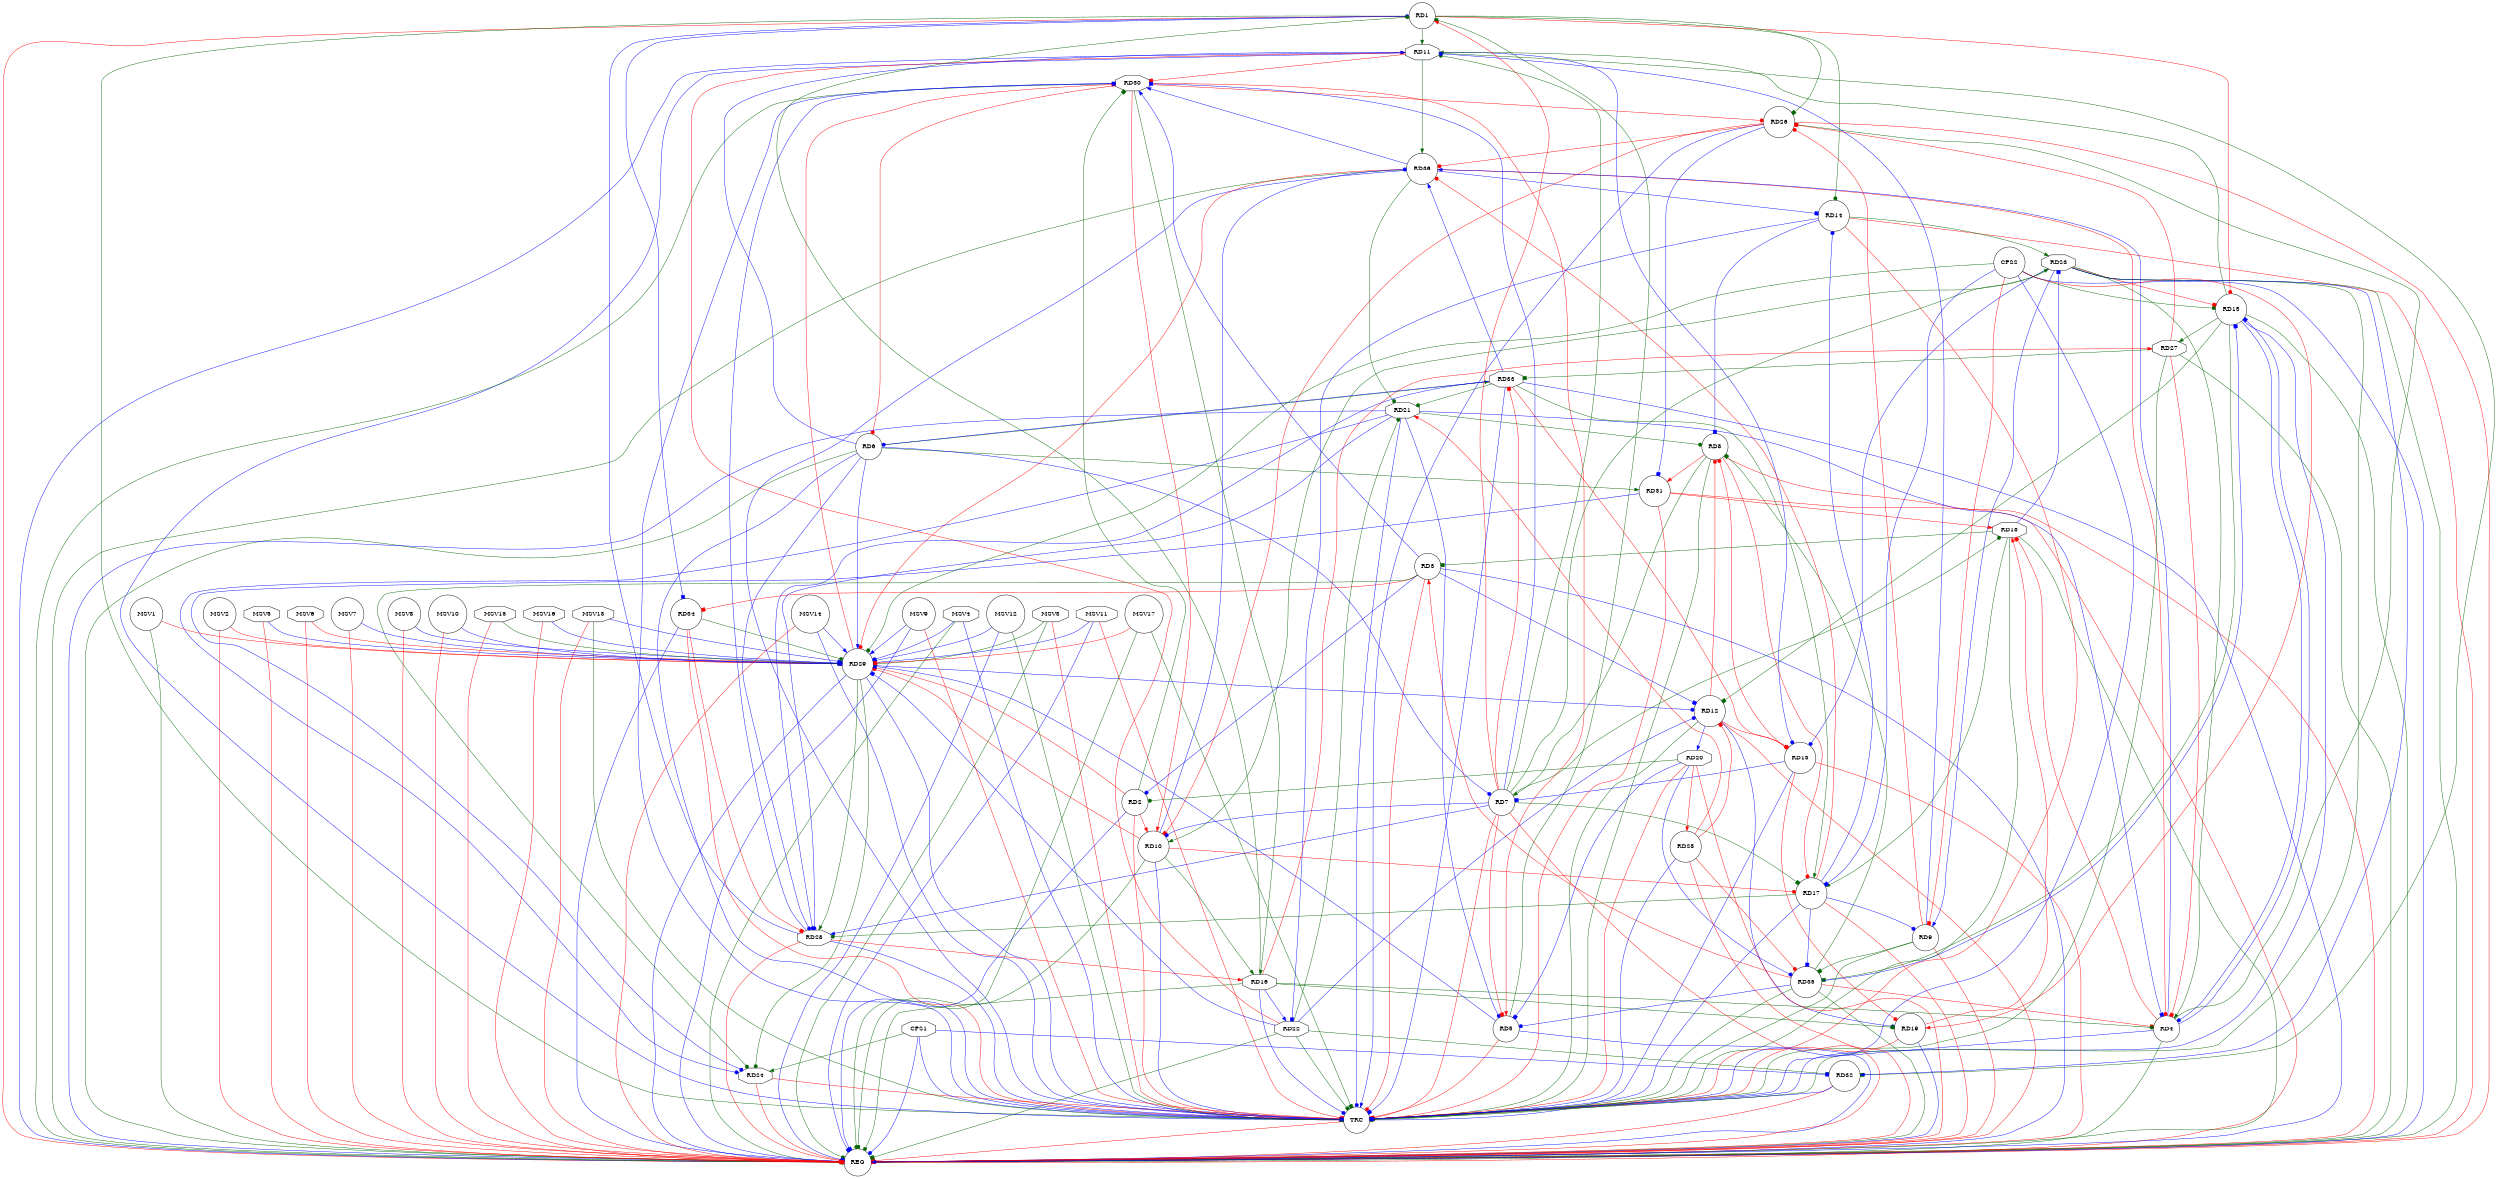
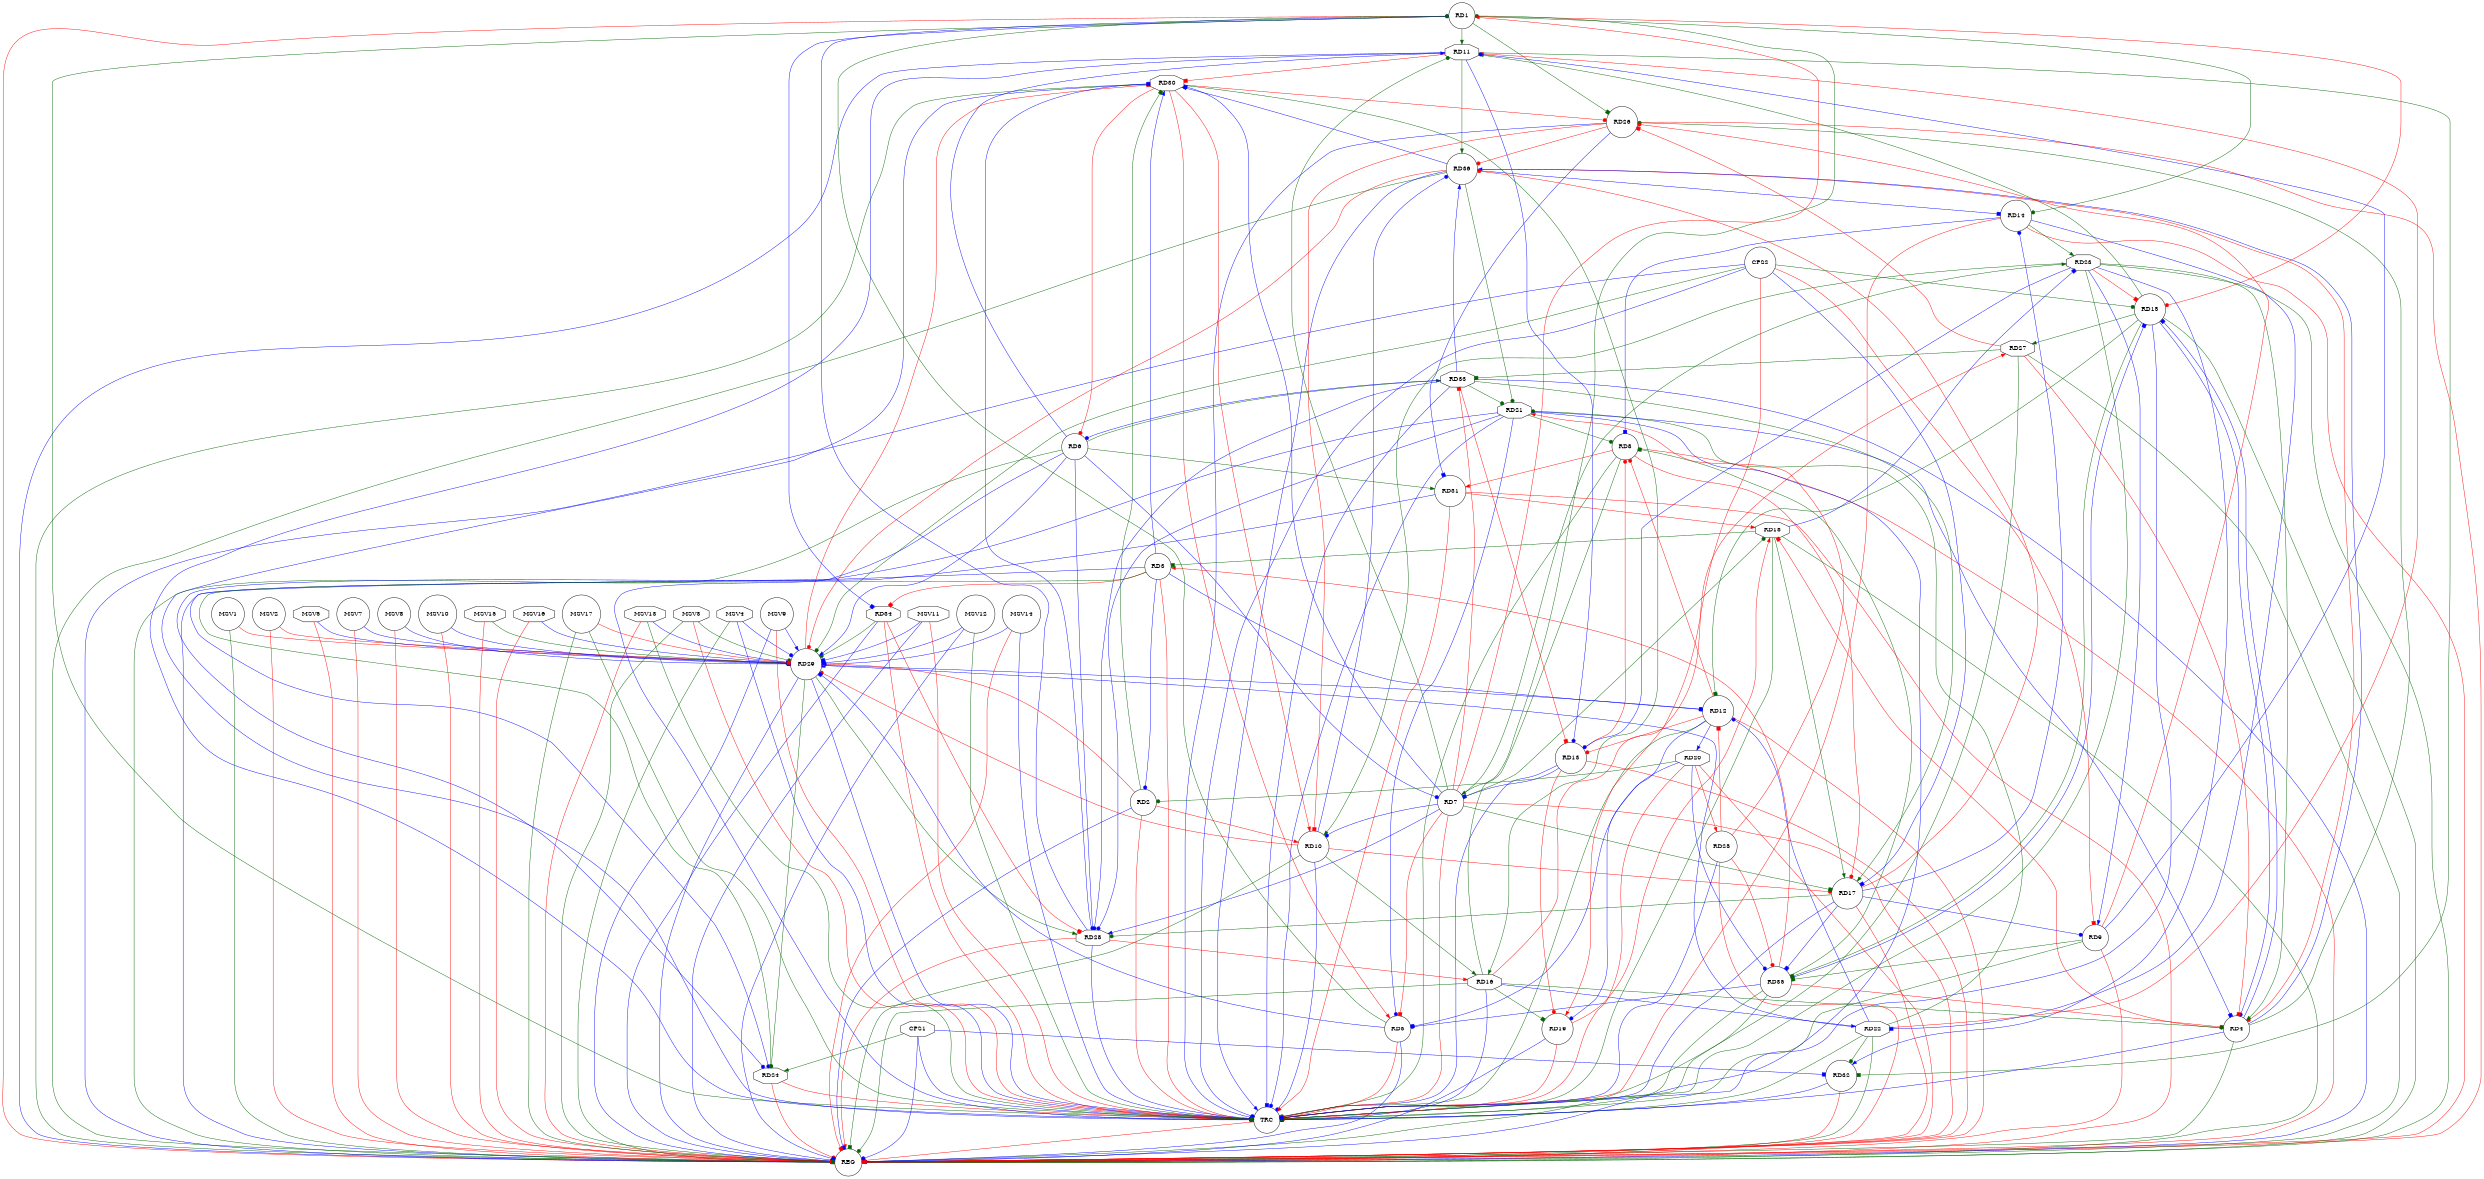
(1413, 511) -> (1216, 494)
(305, 614) -> none
(686, 614) -> (883, 614)
